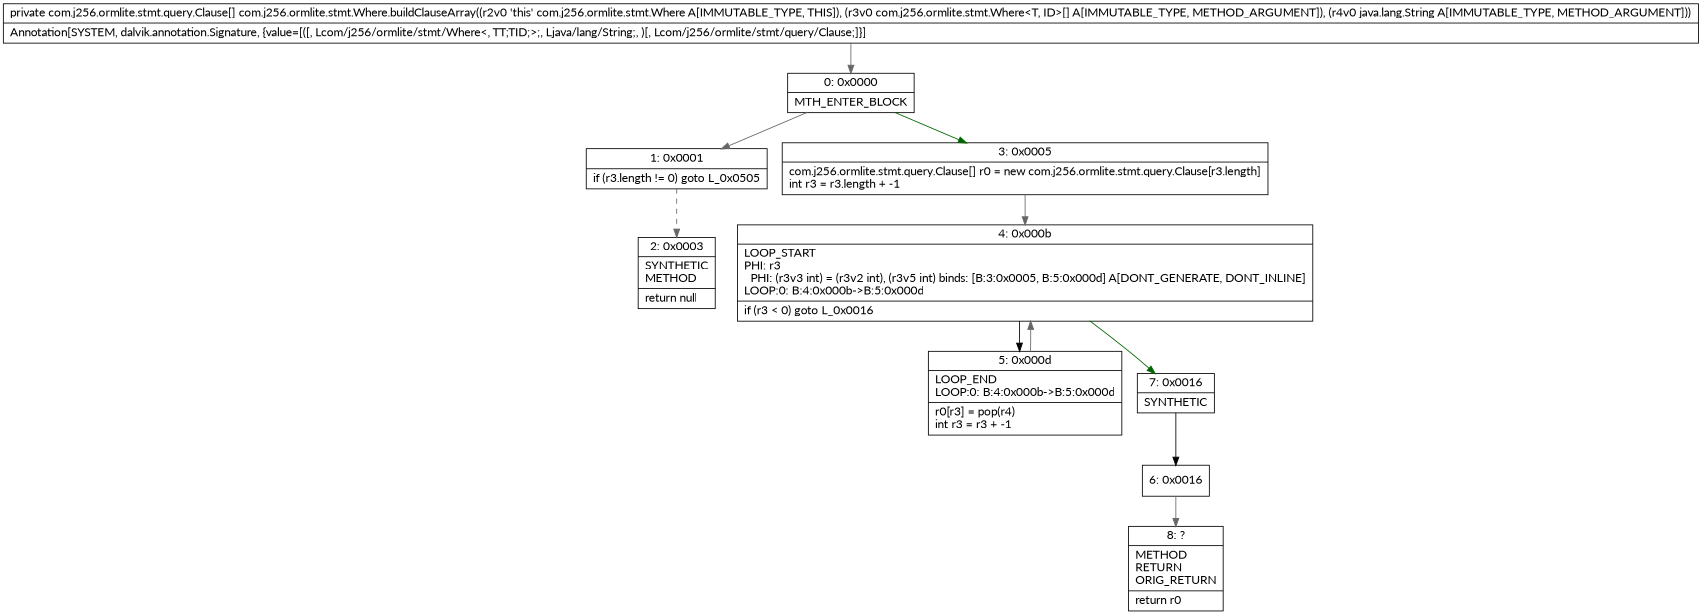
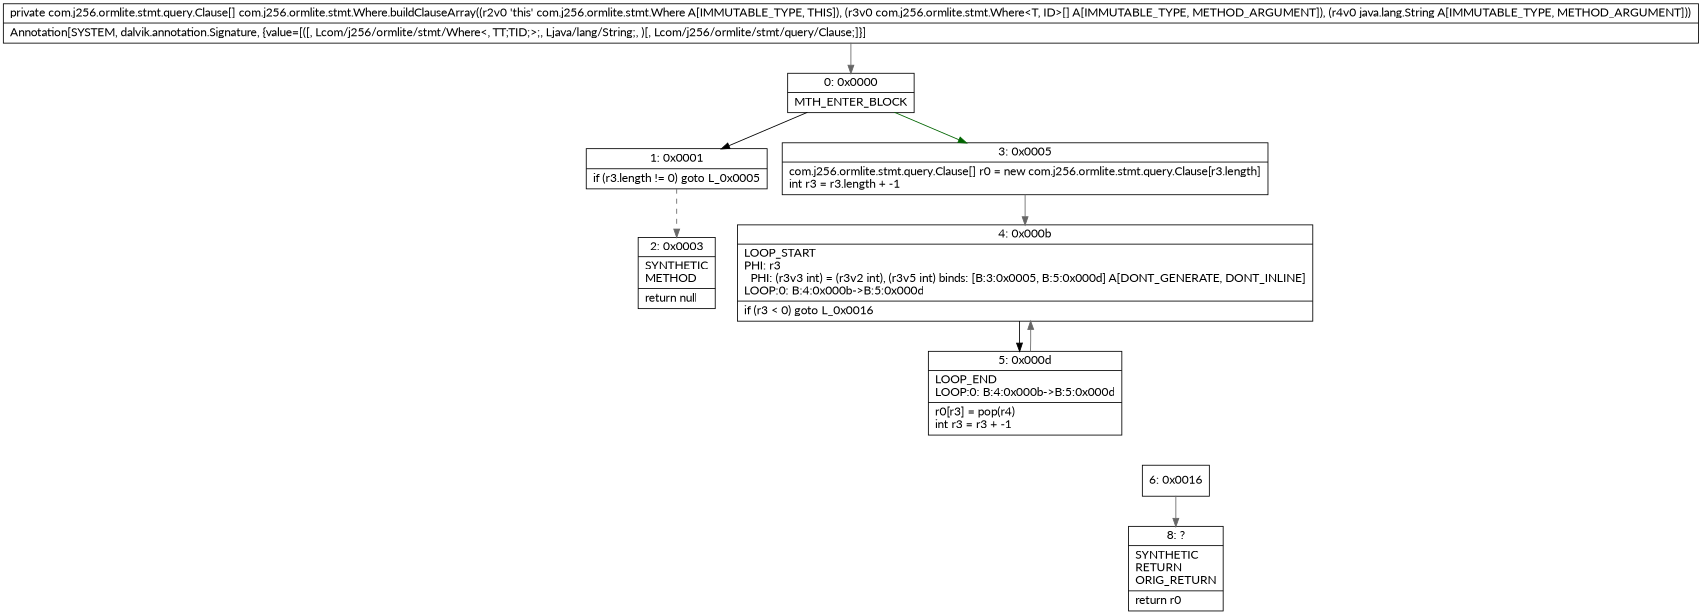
(768, 129) -> (768, 129)
(677, 178) -> (677, 178)
(1176, 393) -> none
(1161, 555) -> (1167, 555)
